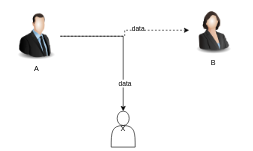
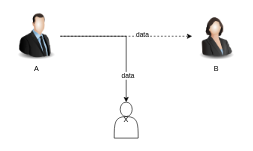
(213, 30) -> (216, 36)
(123, 129) -> (126, 120)
